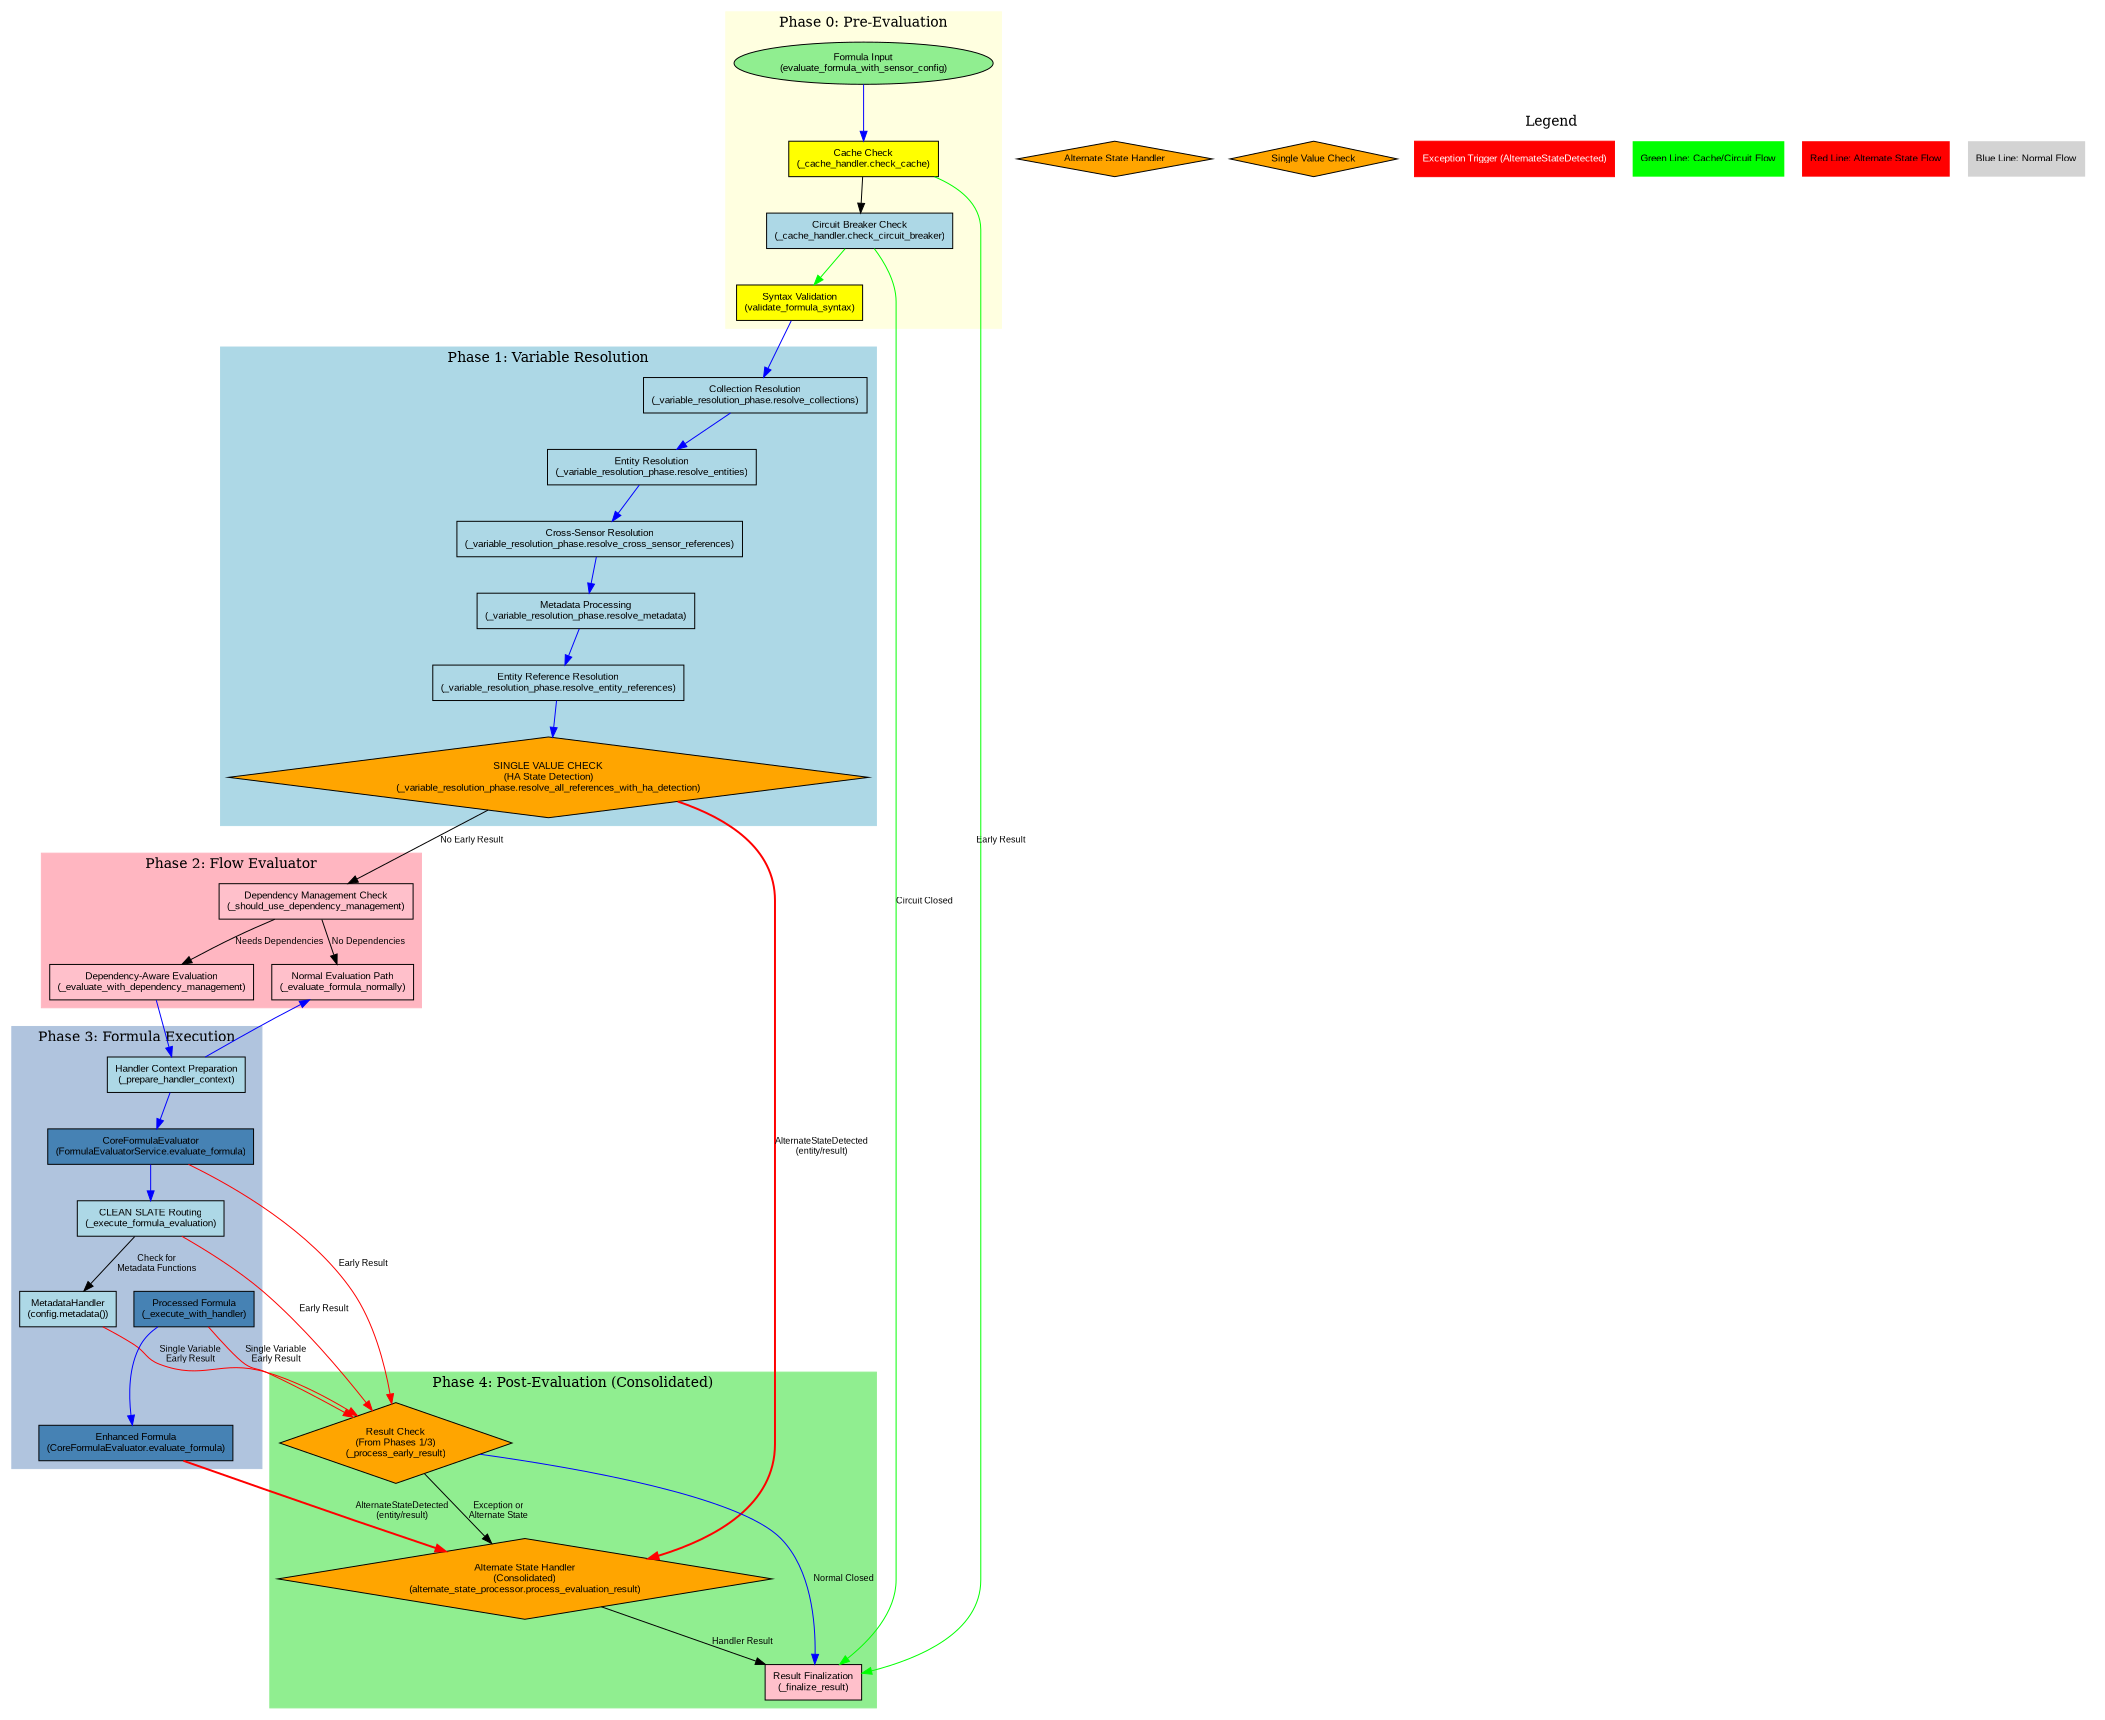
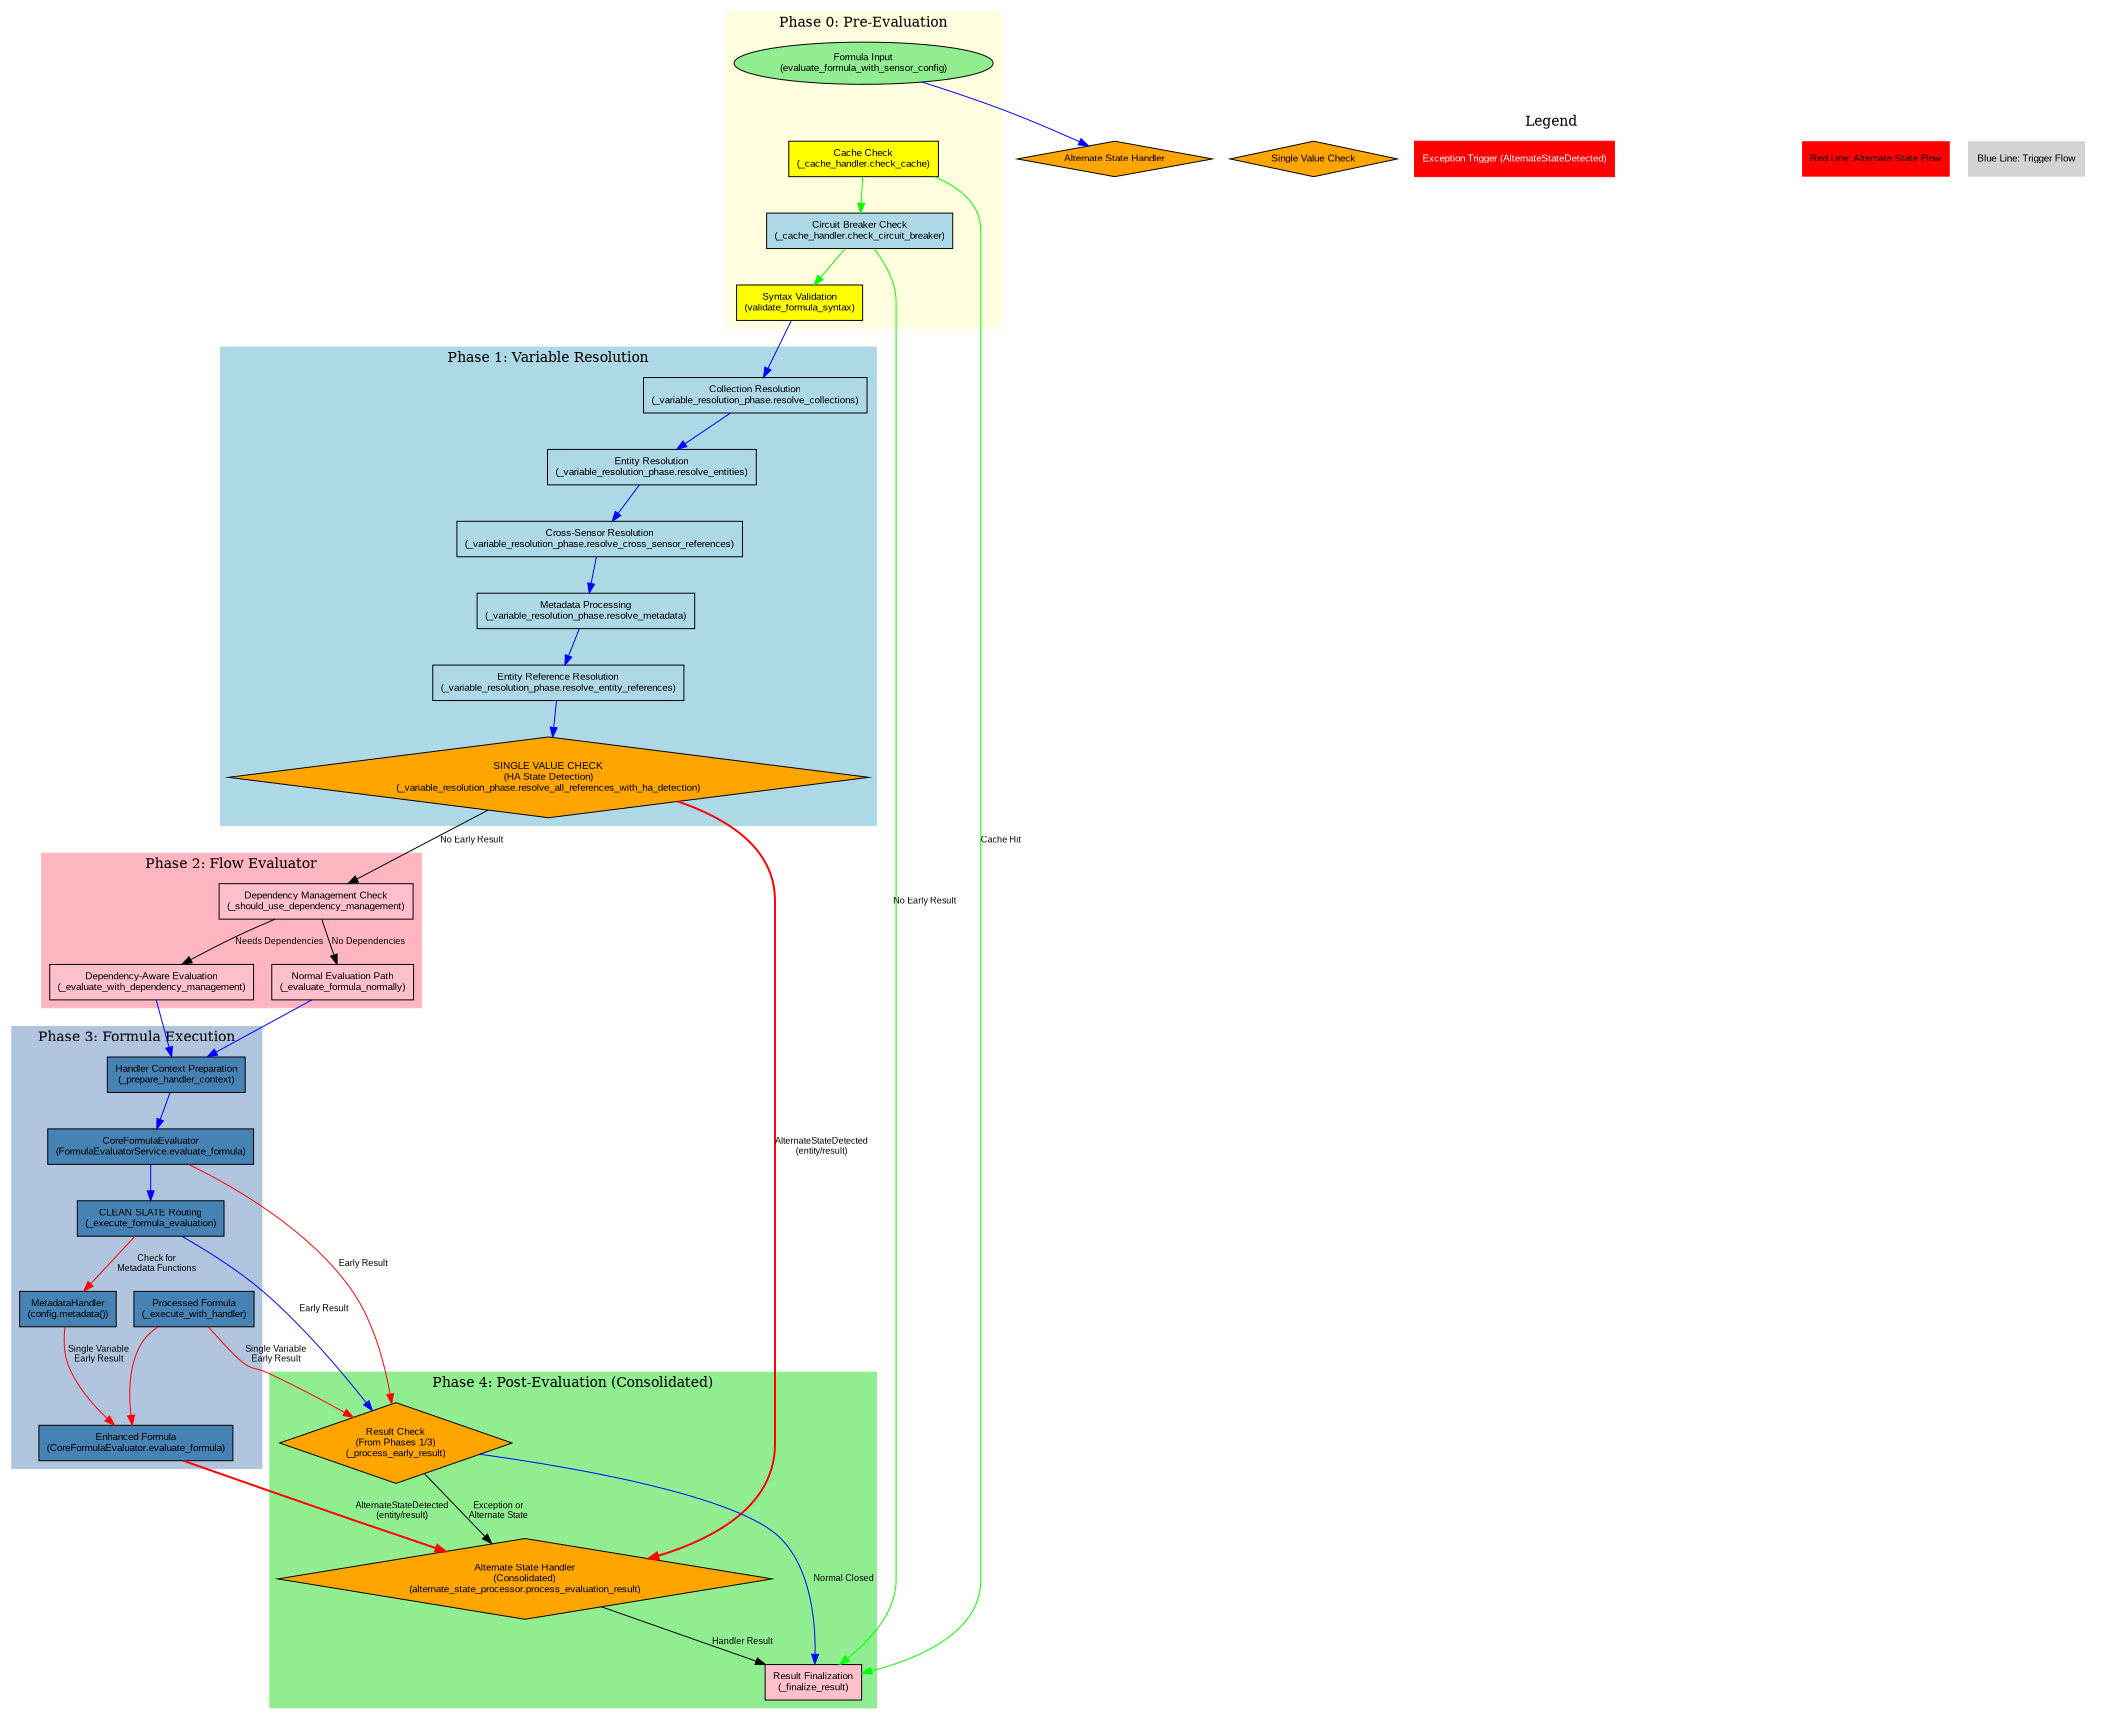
(864, 108) -> (994, 106)
(1708, 159) -> none
(2027, 159) -> (2027, 159)
(862, 190) -> (862, 190)
(1001, 840) -> (1001, 840)
(925, 901) -> (925, 901)
(248, 1033) -> (269, 1023)
(176, 1075) -> (176, 1075)
(151, 1218) -> (151, 1218)
(113, 1260) -> (113, 1260)
(68, 1309) -> (68, 1309)
(283, 1310) -> (283, 1310)
(133, 1367) -> (133, 1367)
(224, 1368) -> (74, 1378)
